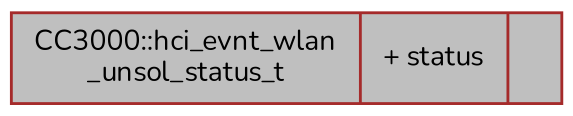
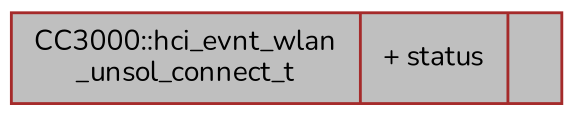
(186, 72) -> (186, 72)
